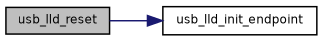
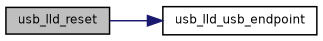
(240, 21) -> (240, 21)
